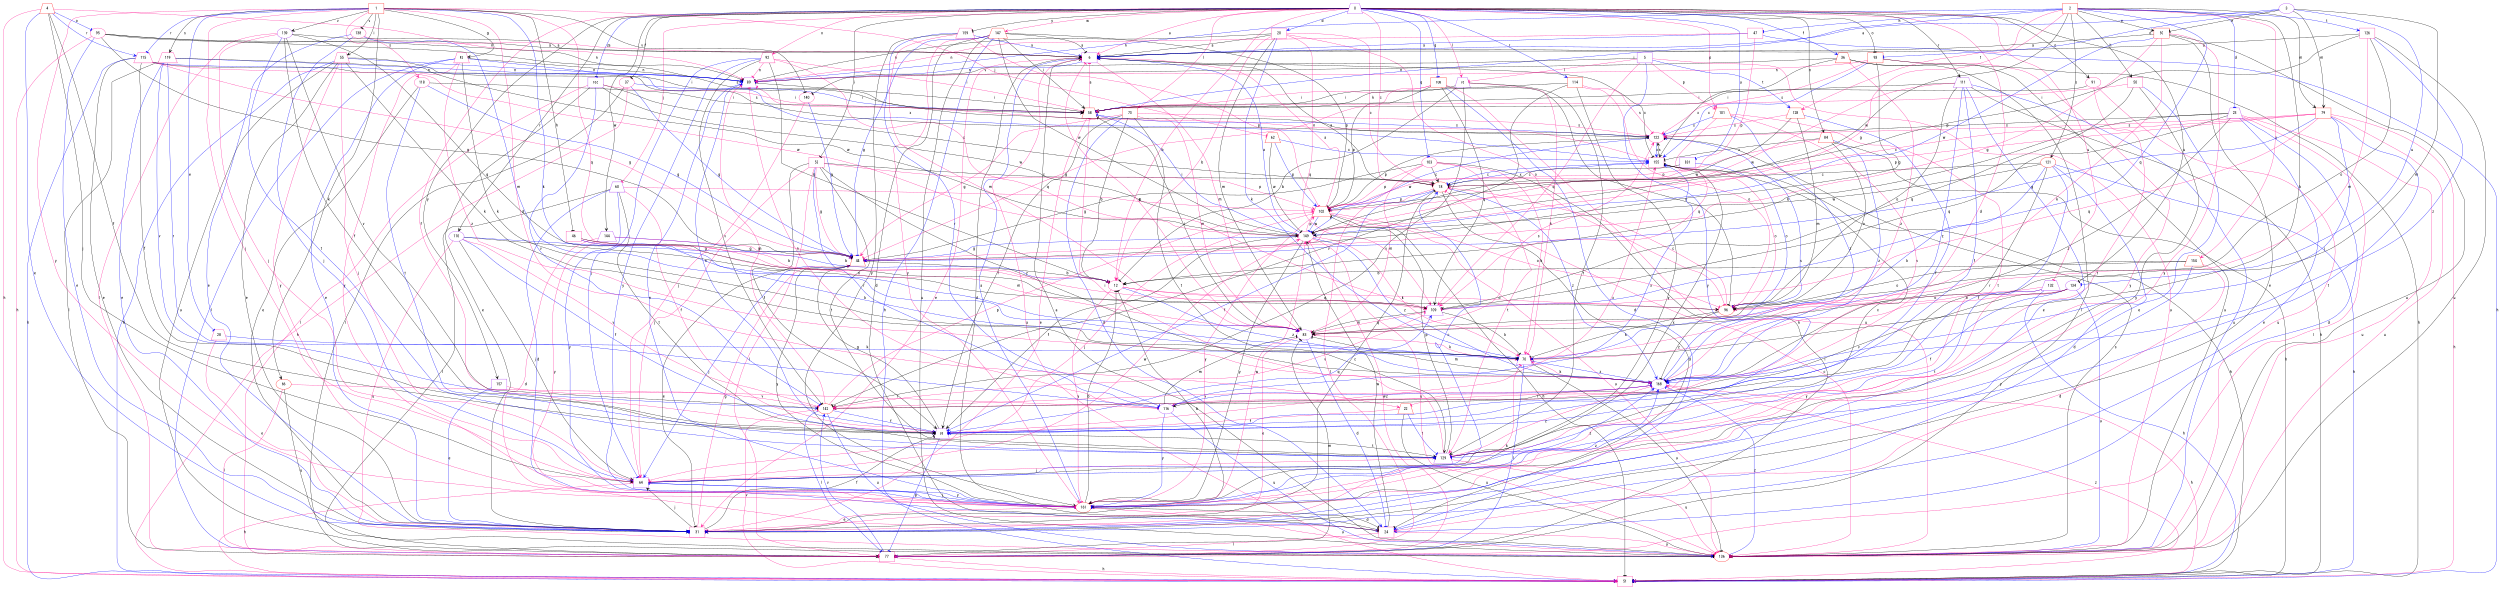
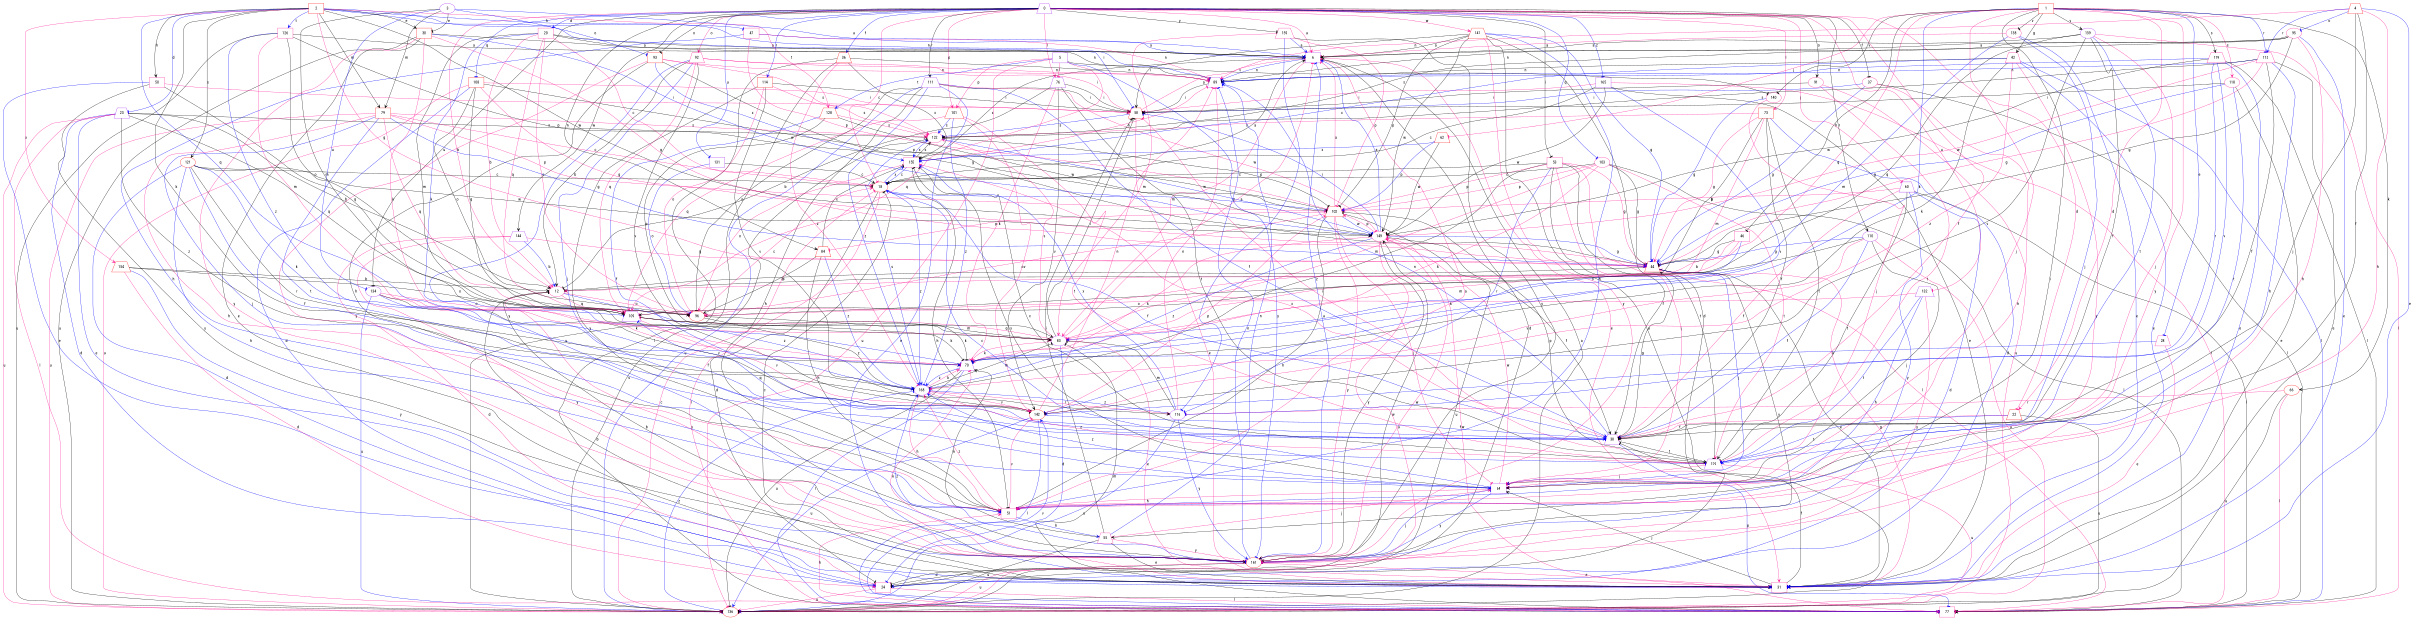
(1373, 98) -> (1006, 98)
(1688, 162) -> (717, 162)
(1574, 176) -> (1115, 216)
(1818, 224) -> (646, 224)
(2069, 312) -> (632, 396)
(1561, 344) -> (1320, 569)
(499, 384) -> none
(1197, 388) -> (1110, 429)
(117, 544) -> (1056, 528)
